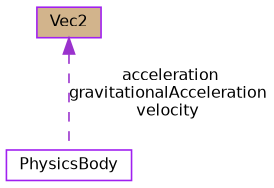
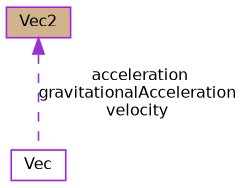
(69, 165) -> (38, 165)
